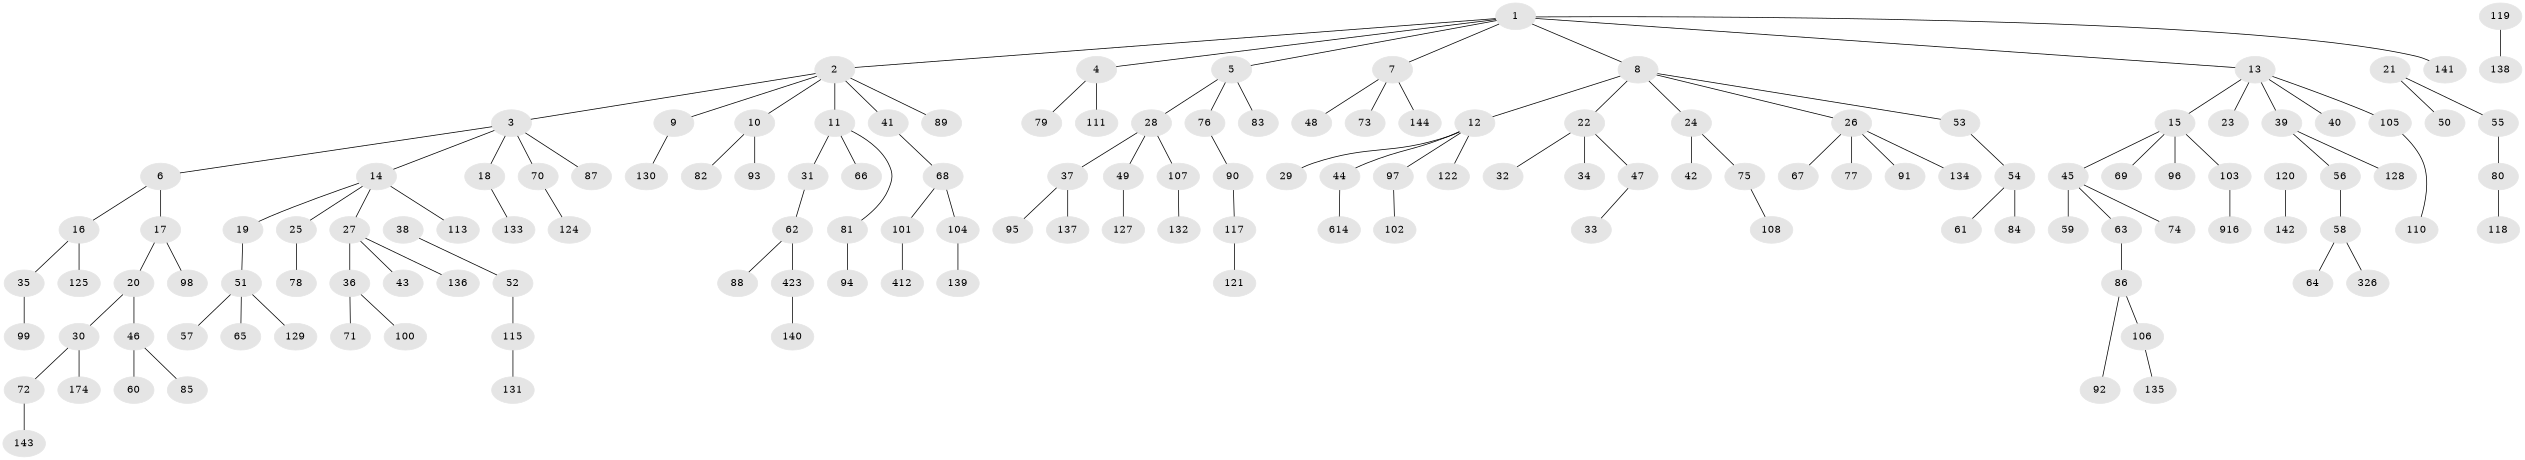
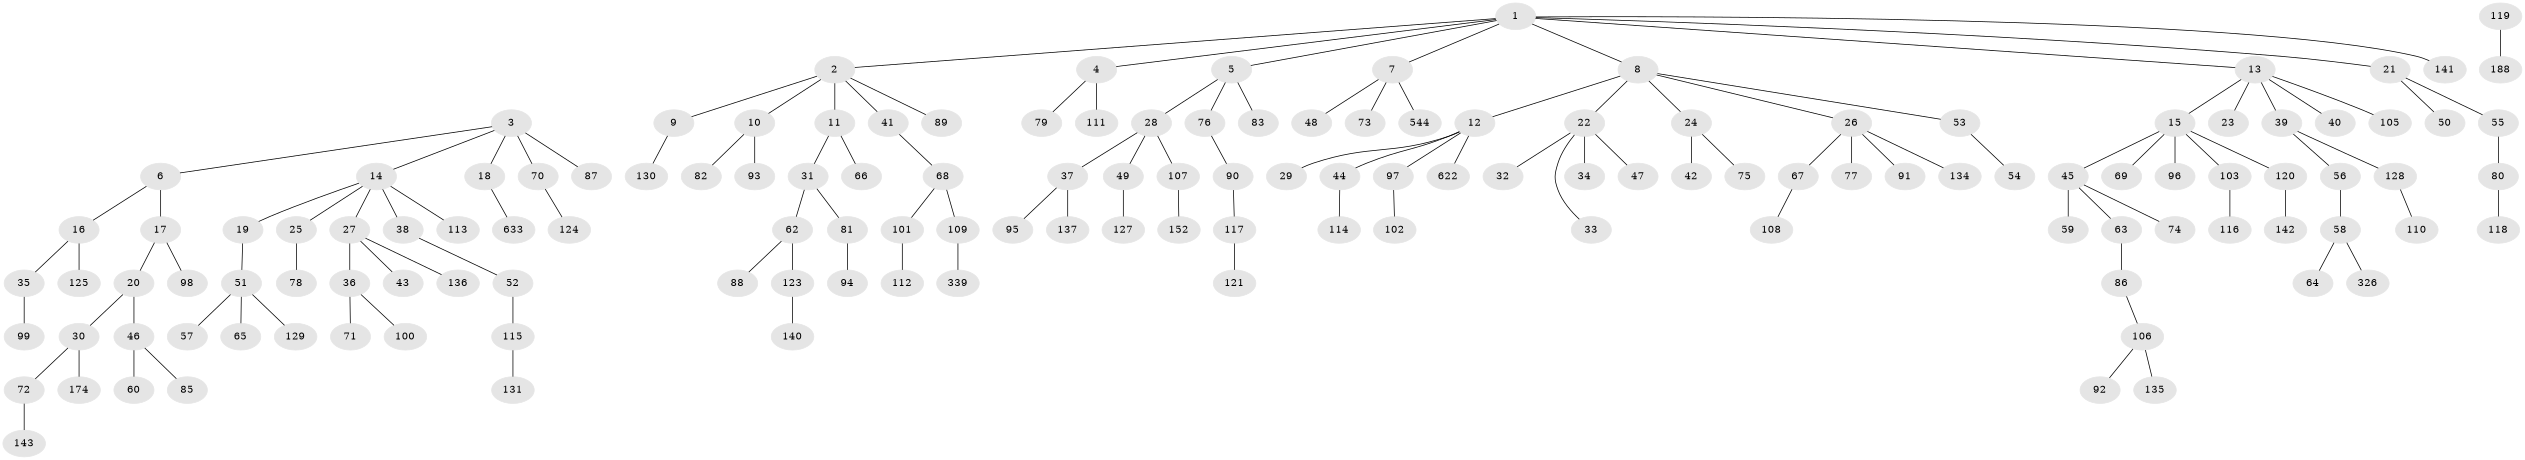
none -> (1954, 35)
(2501, 70) -> (2501, 70)
(673, 96) -> none
(1420, 123) -> (1420, 123)
none -> (2230, 150)
(892, 172) -> (828, 203)
(2426, 172) -> (2406, 203)
(1448, 177) -> (1448, 177)
none -> (390, 203)
(1615, 203) -> (1555, 178)
(1758, 203) -> (1785, 203)
(514, 230) -> (514, 230)
(958, 230) -> (958, 230)
(1179, 230) -> (1179, 230)
(1339, 230) -> (1339, 230)
(1961, 230) -> none
(2015, 230) -> none
(2230, 230) -> (2230, 230)
(793, 283) -> (793, 283)
(902, 283) -> (902, 283)
(958, 283) -> (958, 283)
(2111, 337) -> (2121, 363)
